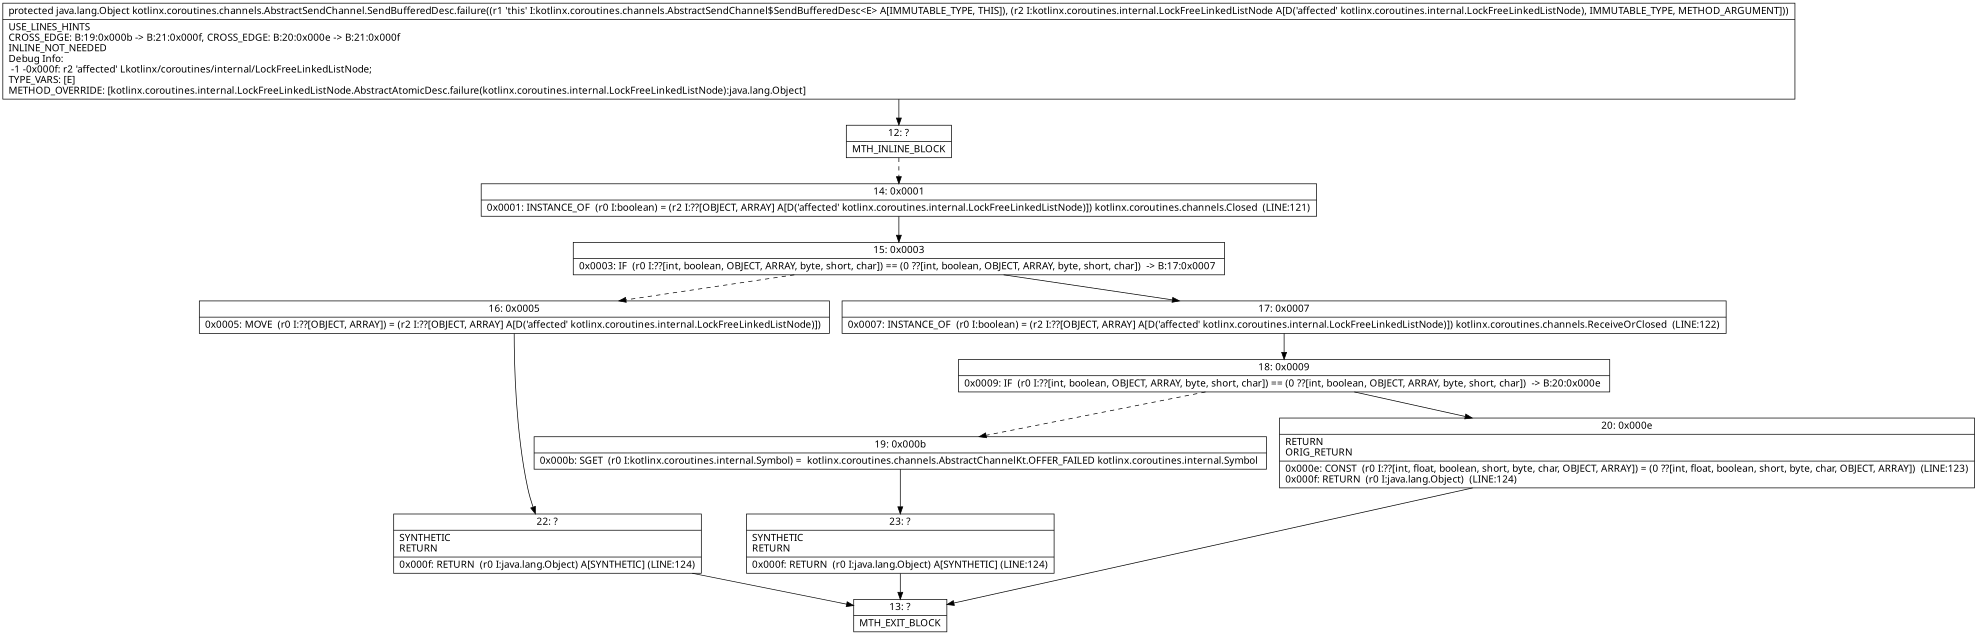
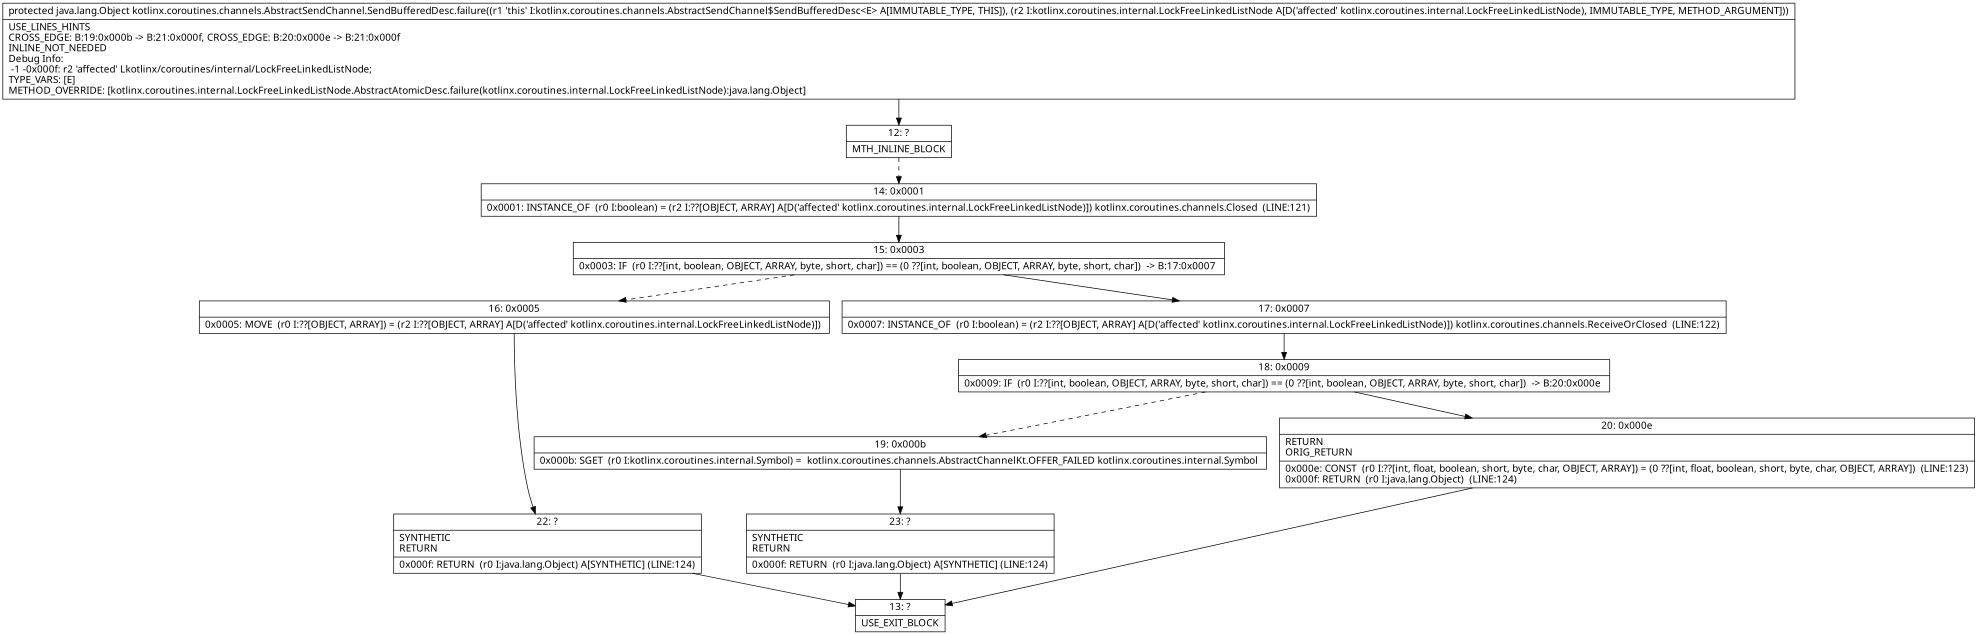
(900, 623) -> (900, 623)
